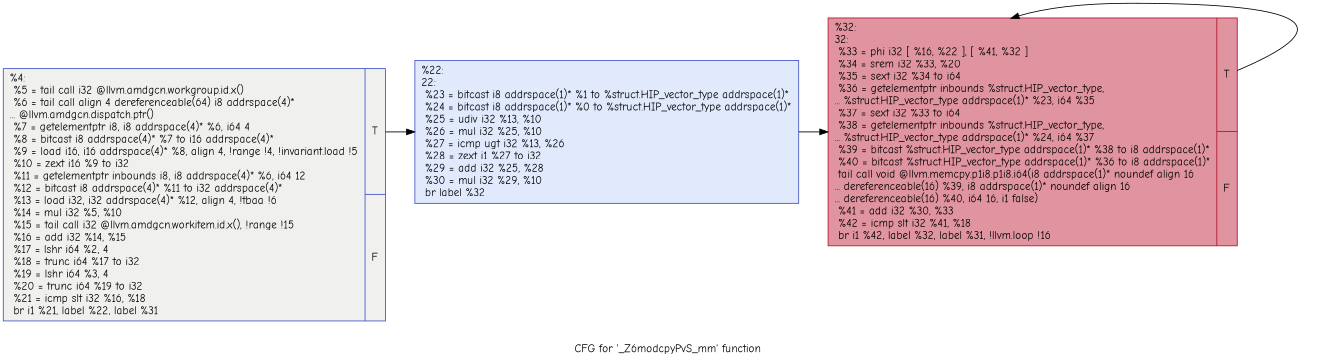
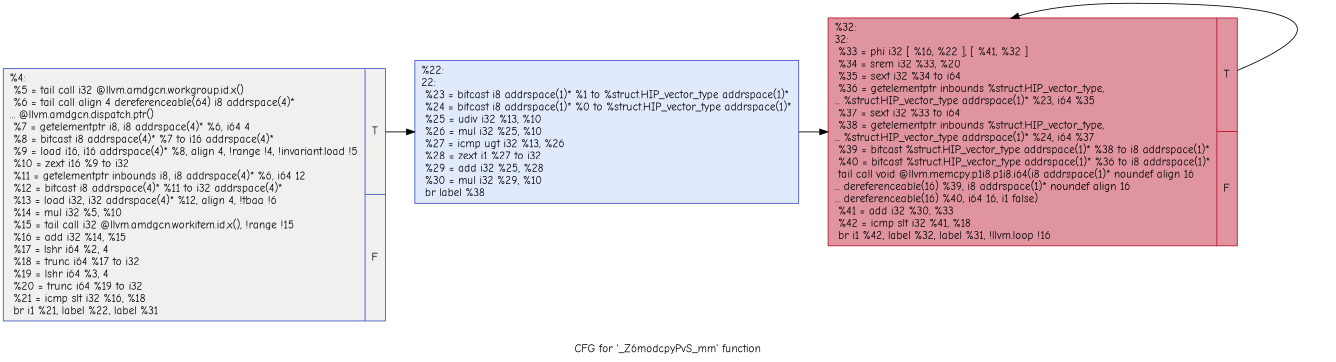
(454, 193) -> (454, 193)
